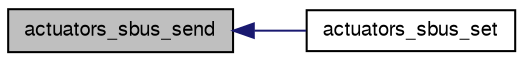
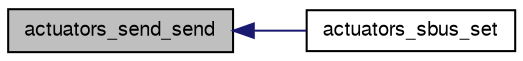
(121, 31) -> (121, 31)
